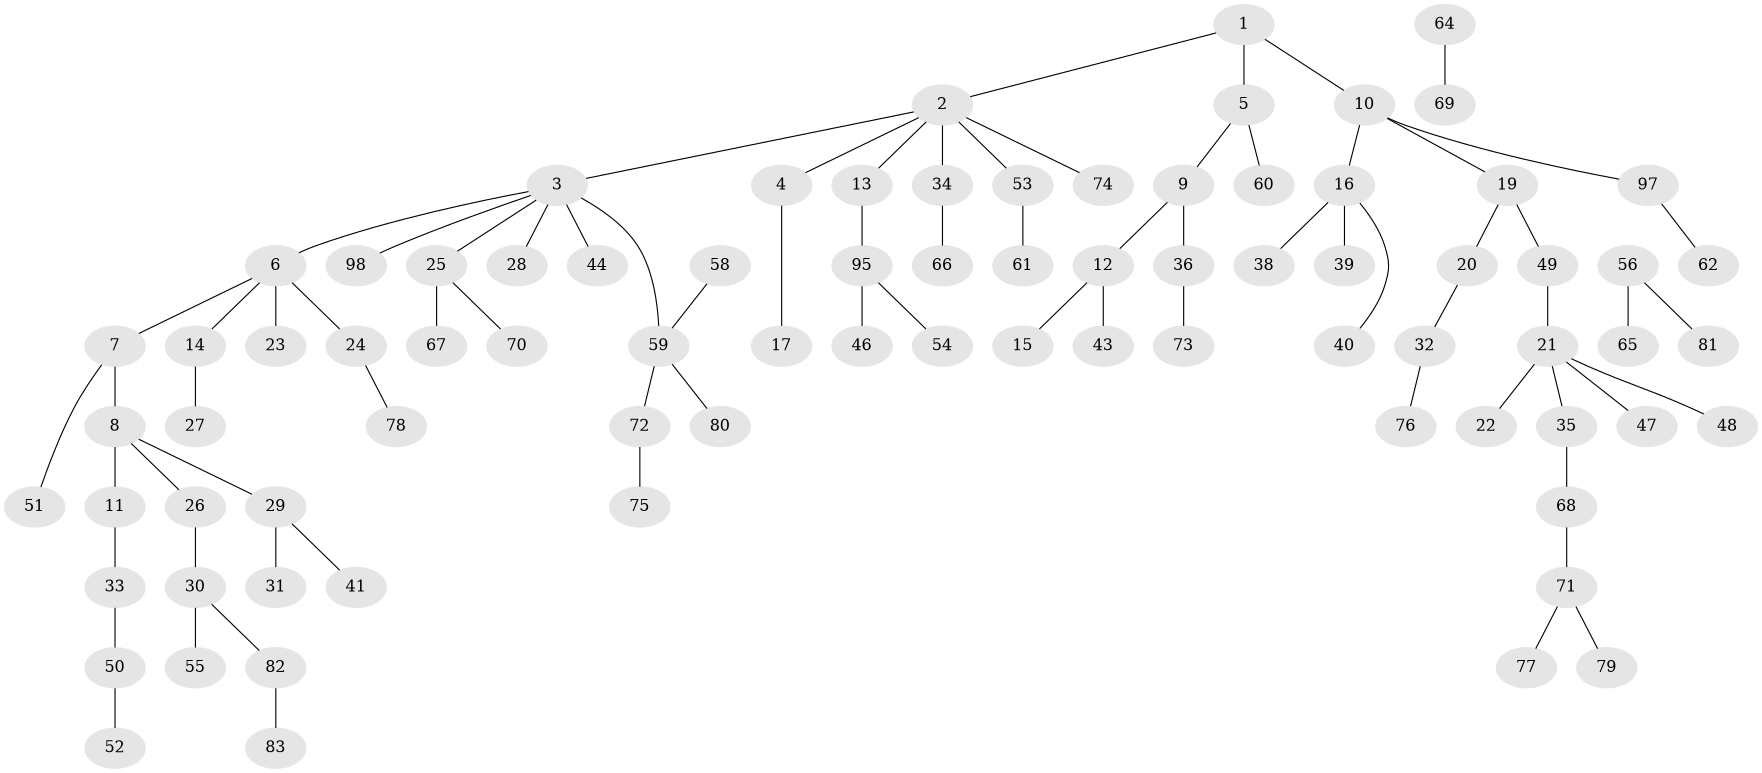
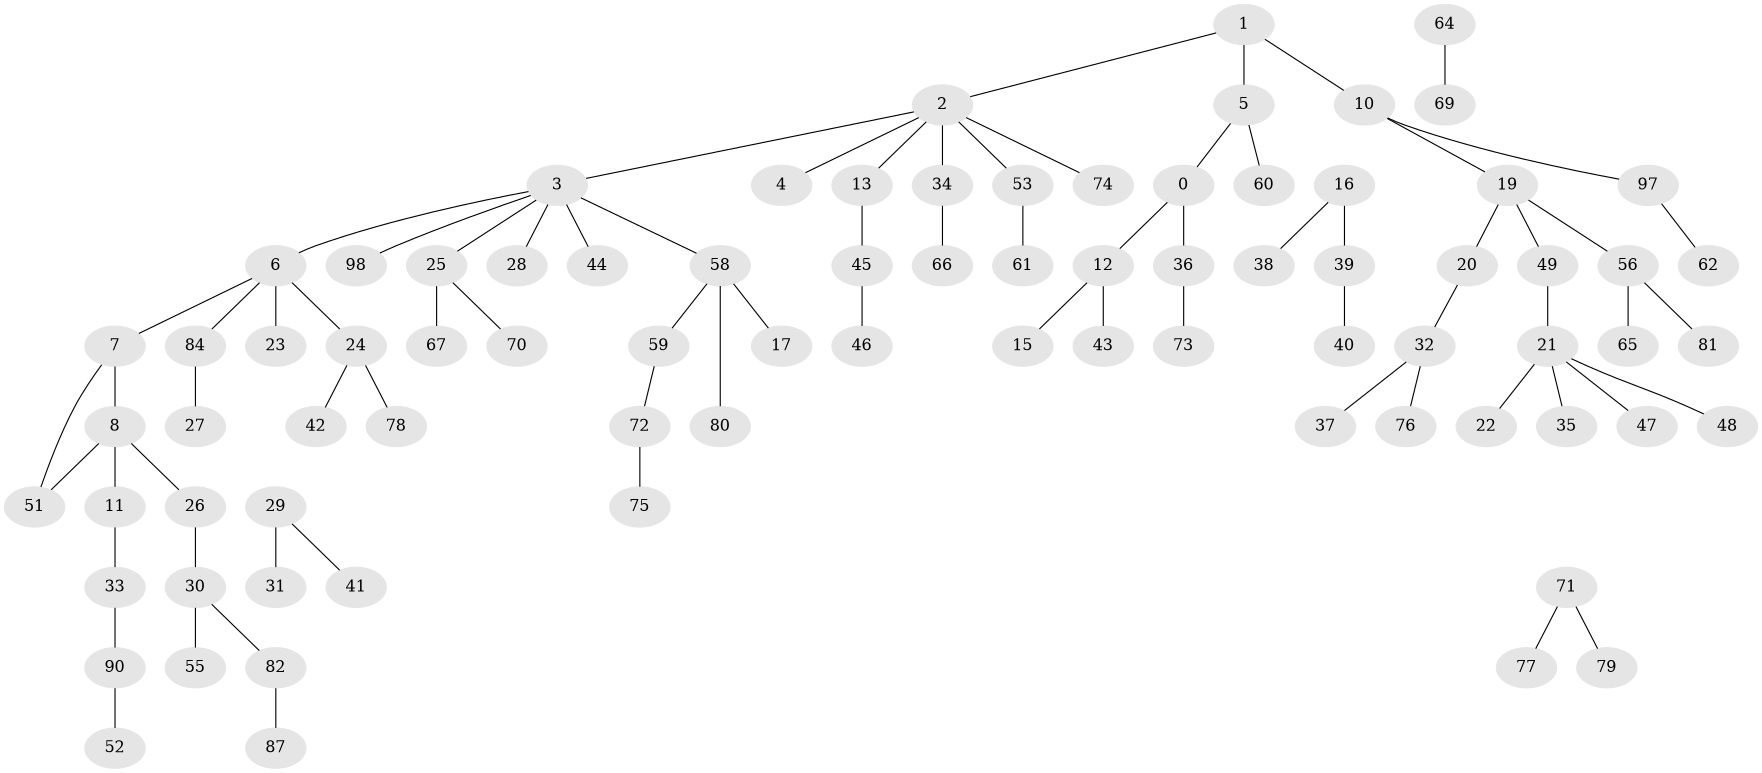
(1354, 145) -> none
(1184, 185) -> (1184, 185)
none -> (1568, 226)
(640, 250) -> (639, 226)
(782, 266) -> (751, 306)
(862, 266) -> (862, 266)
(1389, 266) -> (1344, 306)
(195, 346) -> (195, 346)
(942, 346) -> none
(690, 386) -> (720, 346)
none -> (316, 427)
none -> (1325, 427)
(195, 467) -> (75, 467)
(1567, 507) -> none
(115, 668) -> (115, 668)
(276, 748) -> (276, 748)
